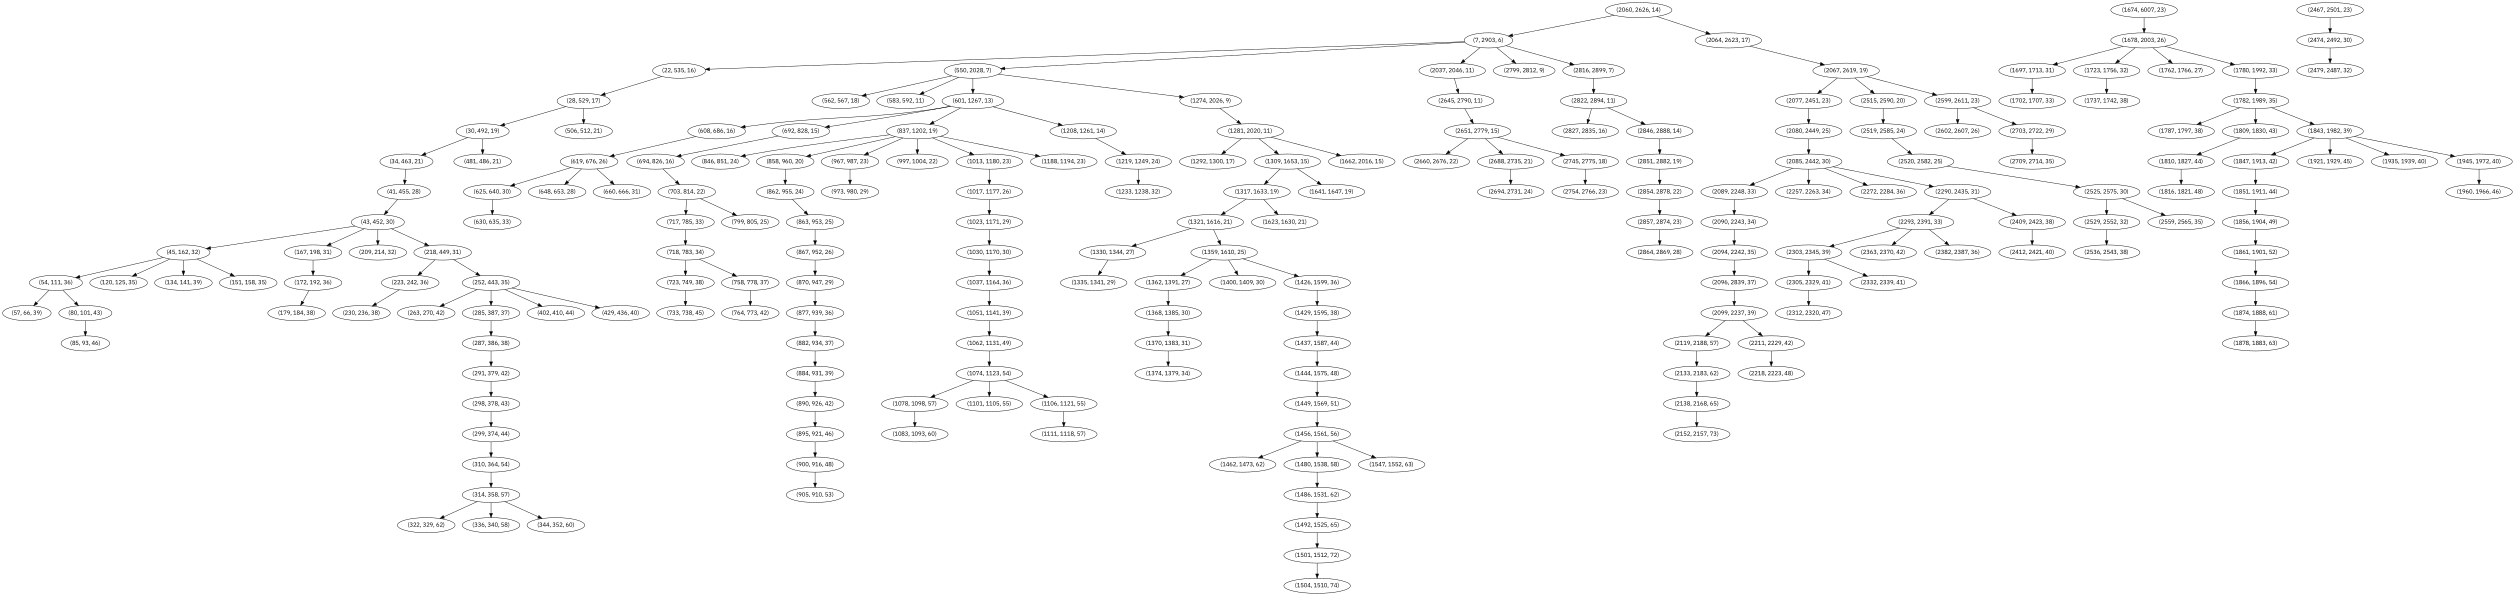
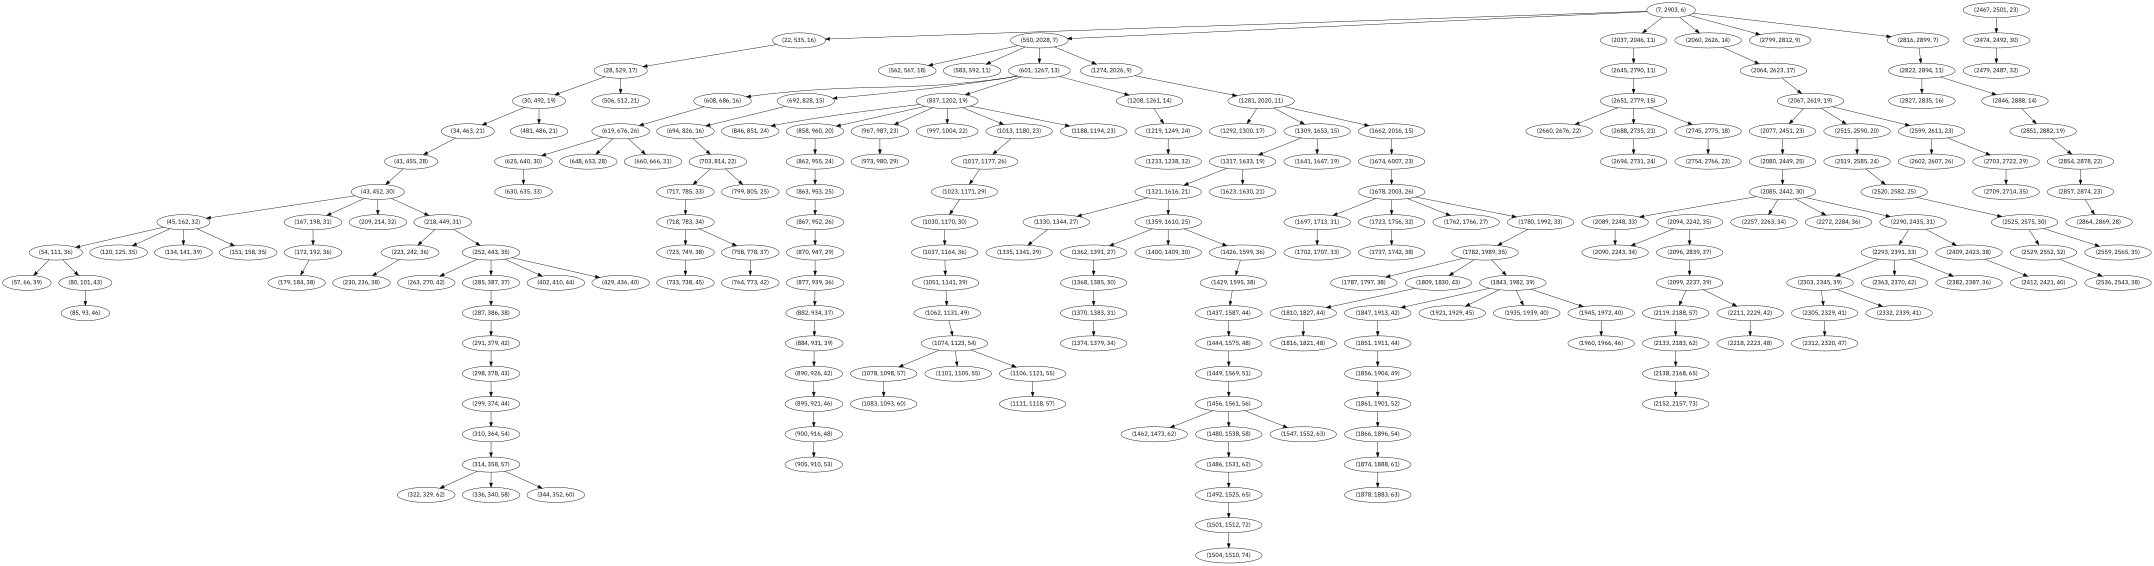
(1563, 25) -> (1688, 24)
none -> (1392, 144)
(1734, 235) -> (1654, 237)
